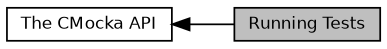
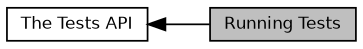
(89, 24) -> (77, 24)
